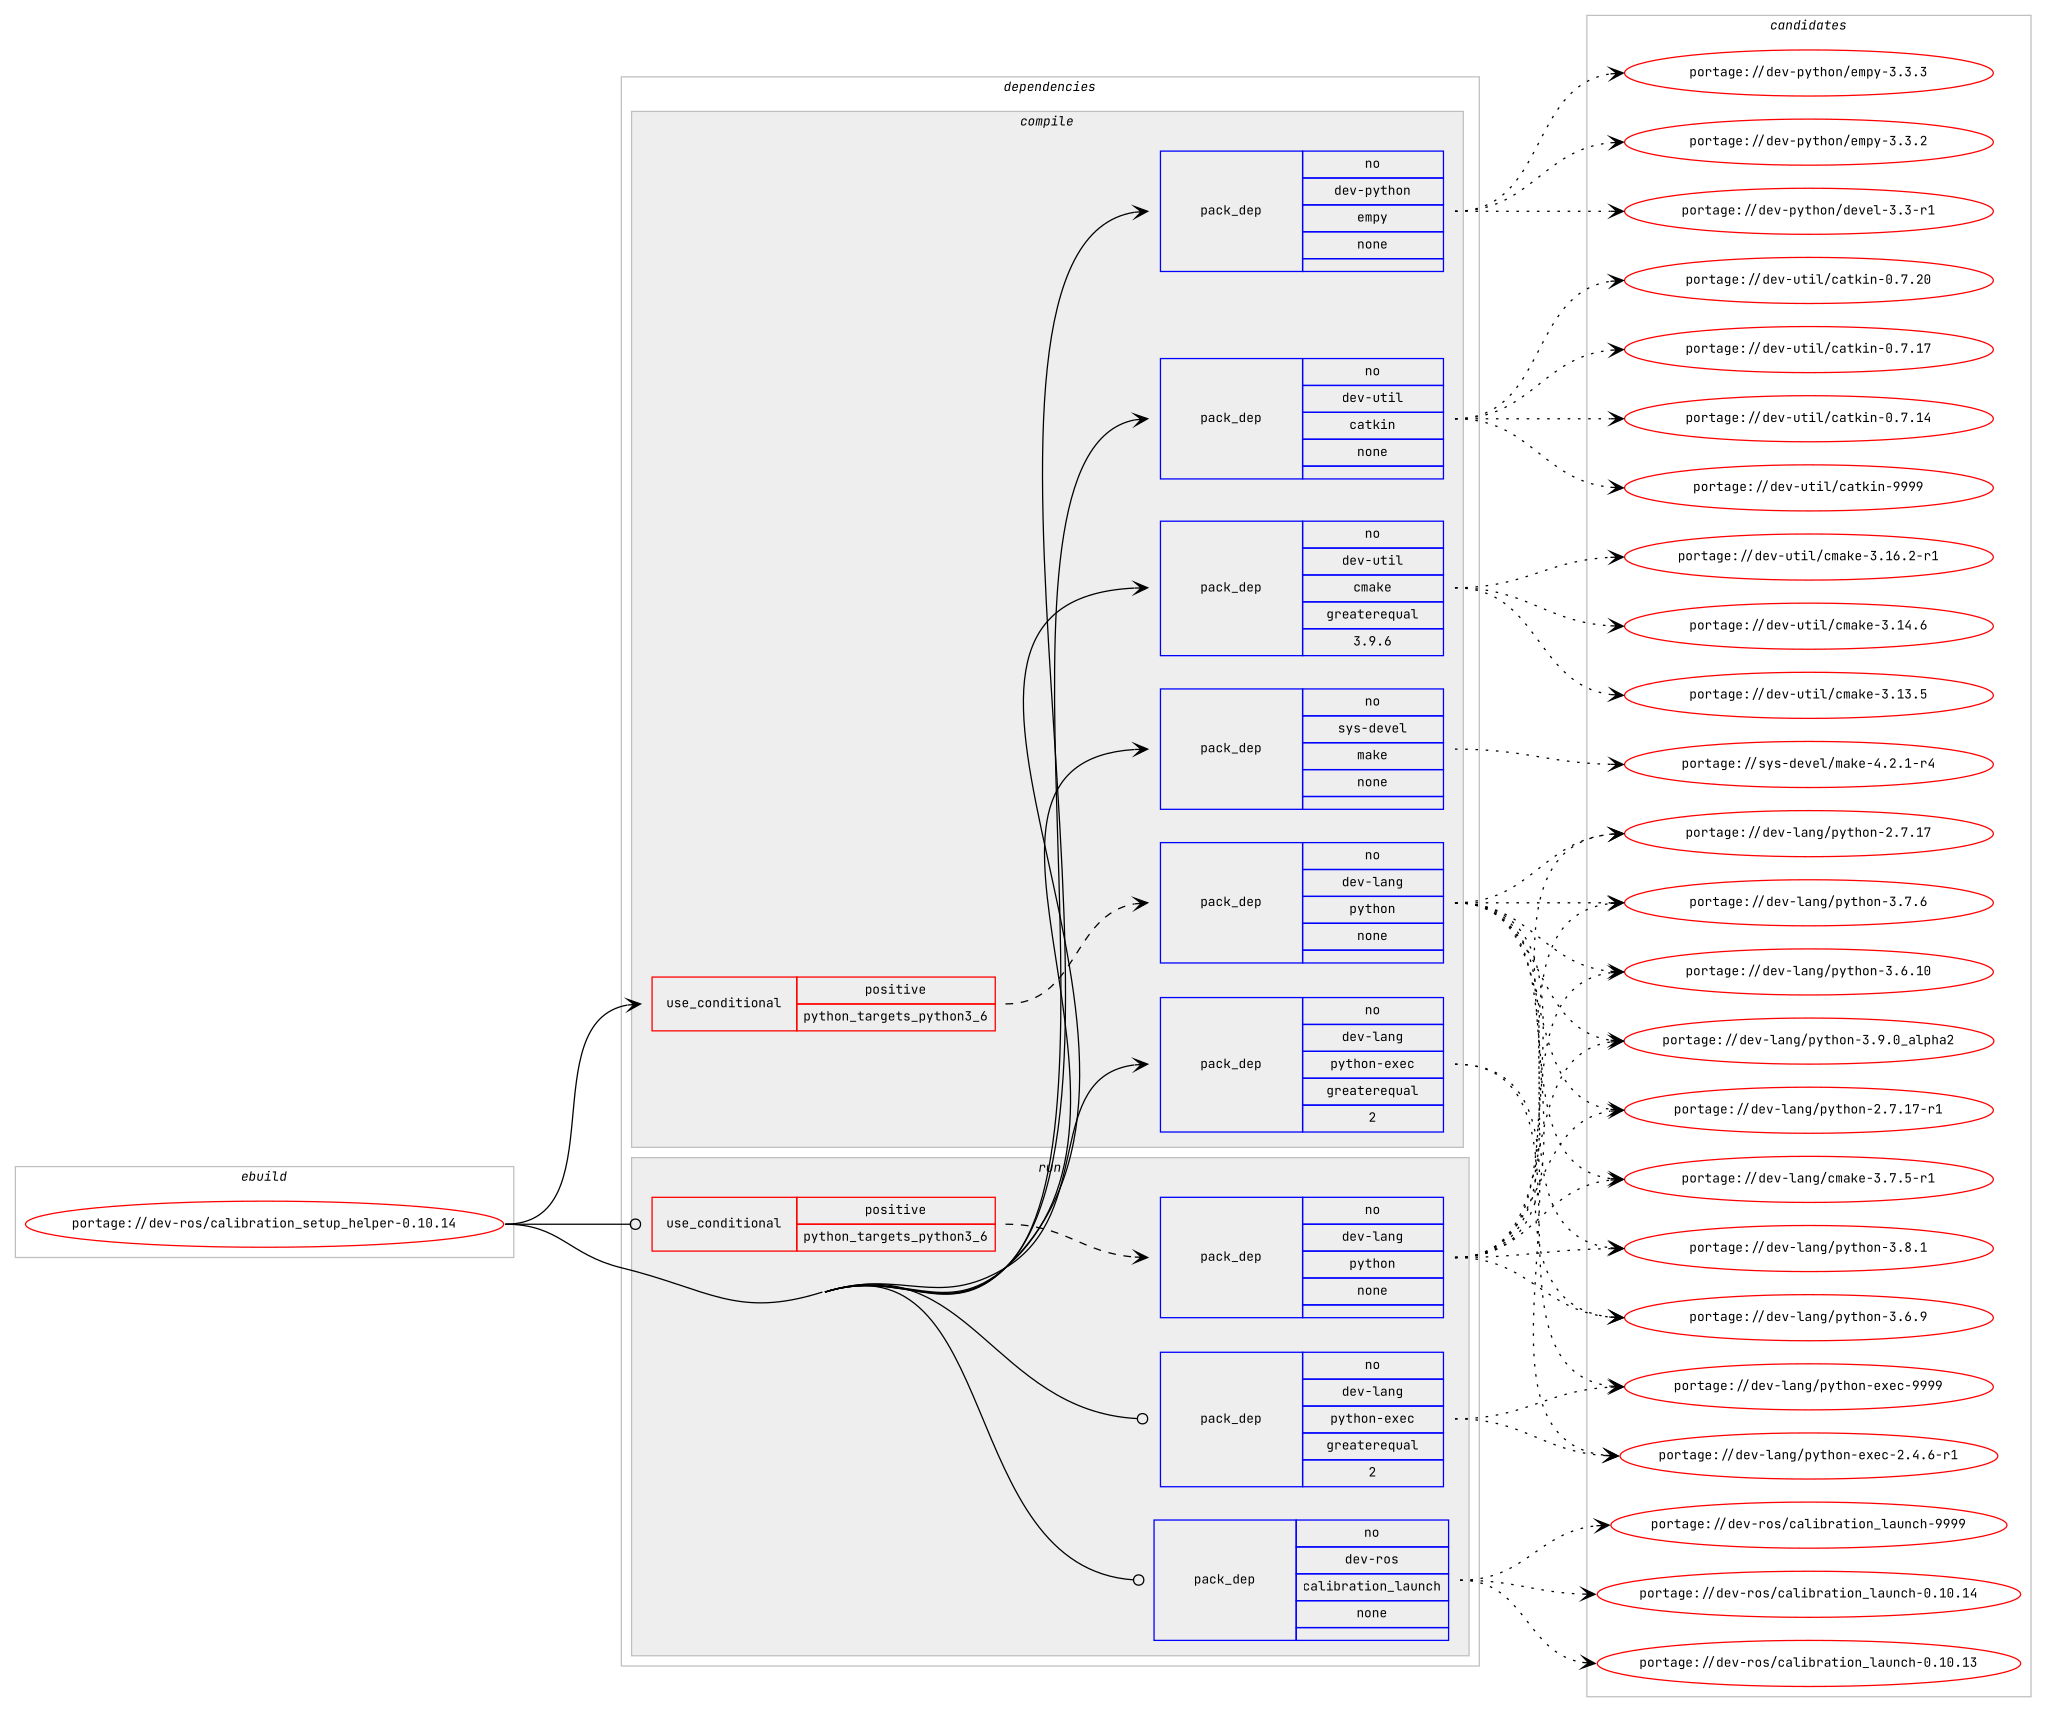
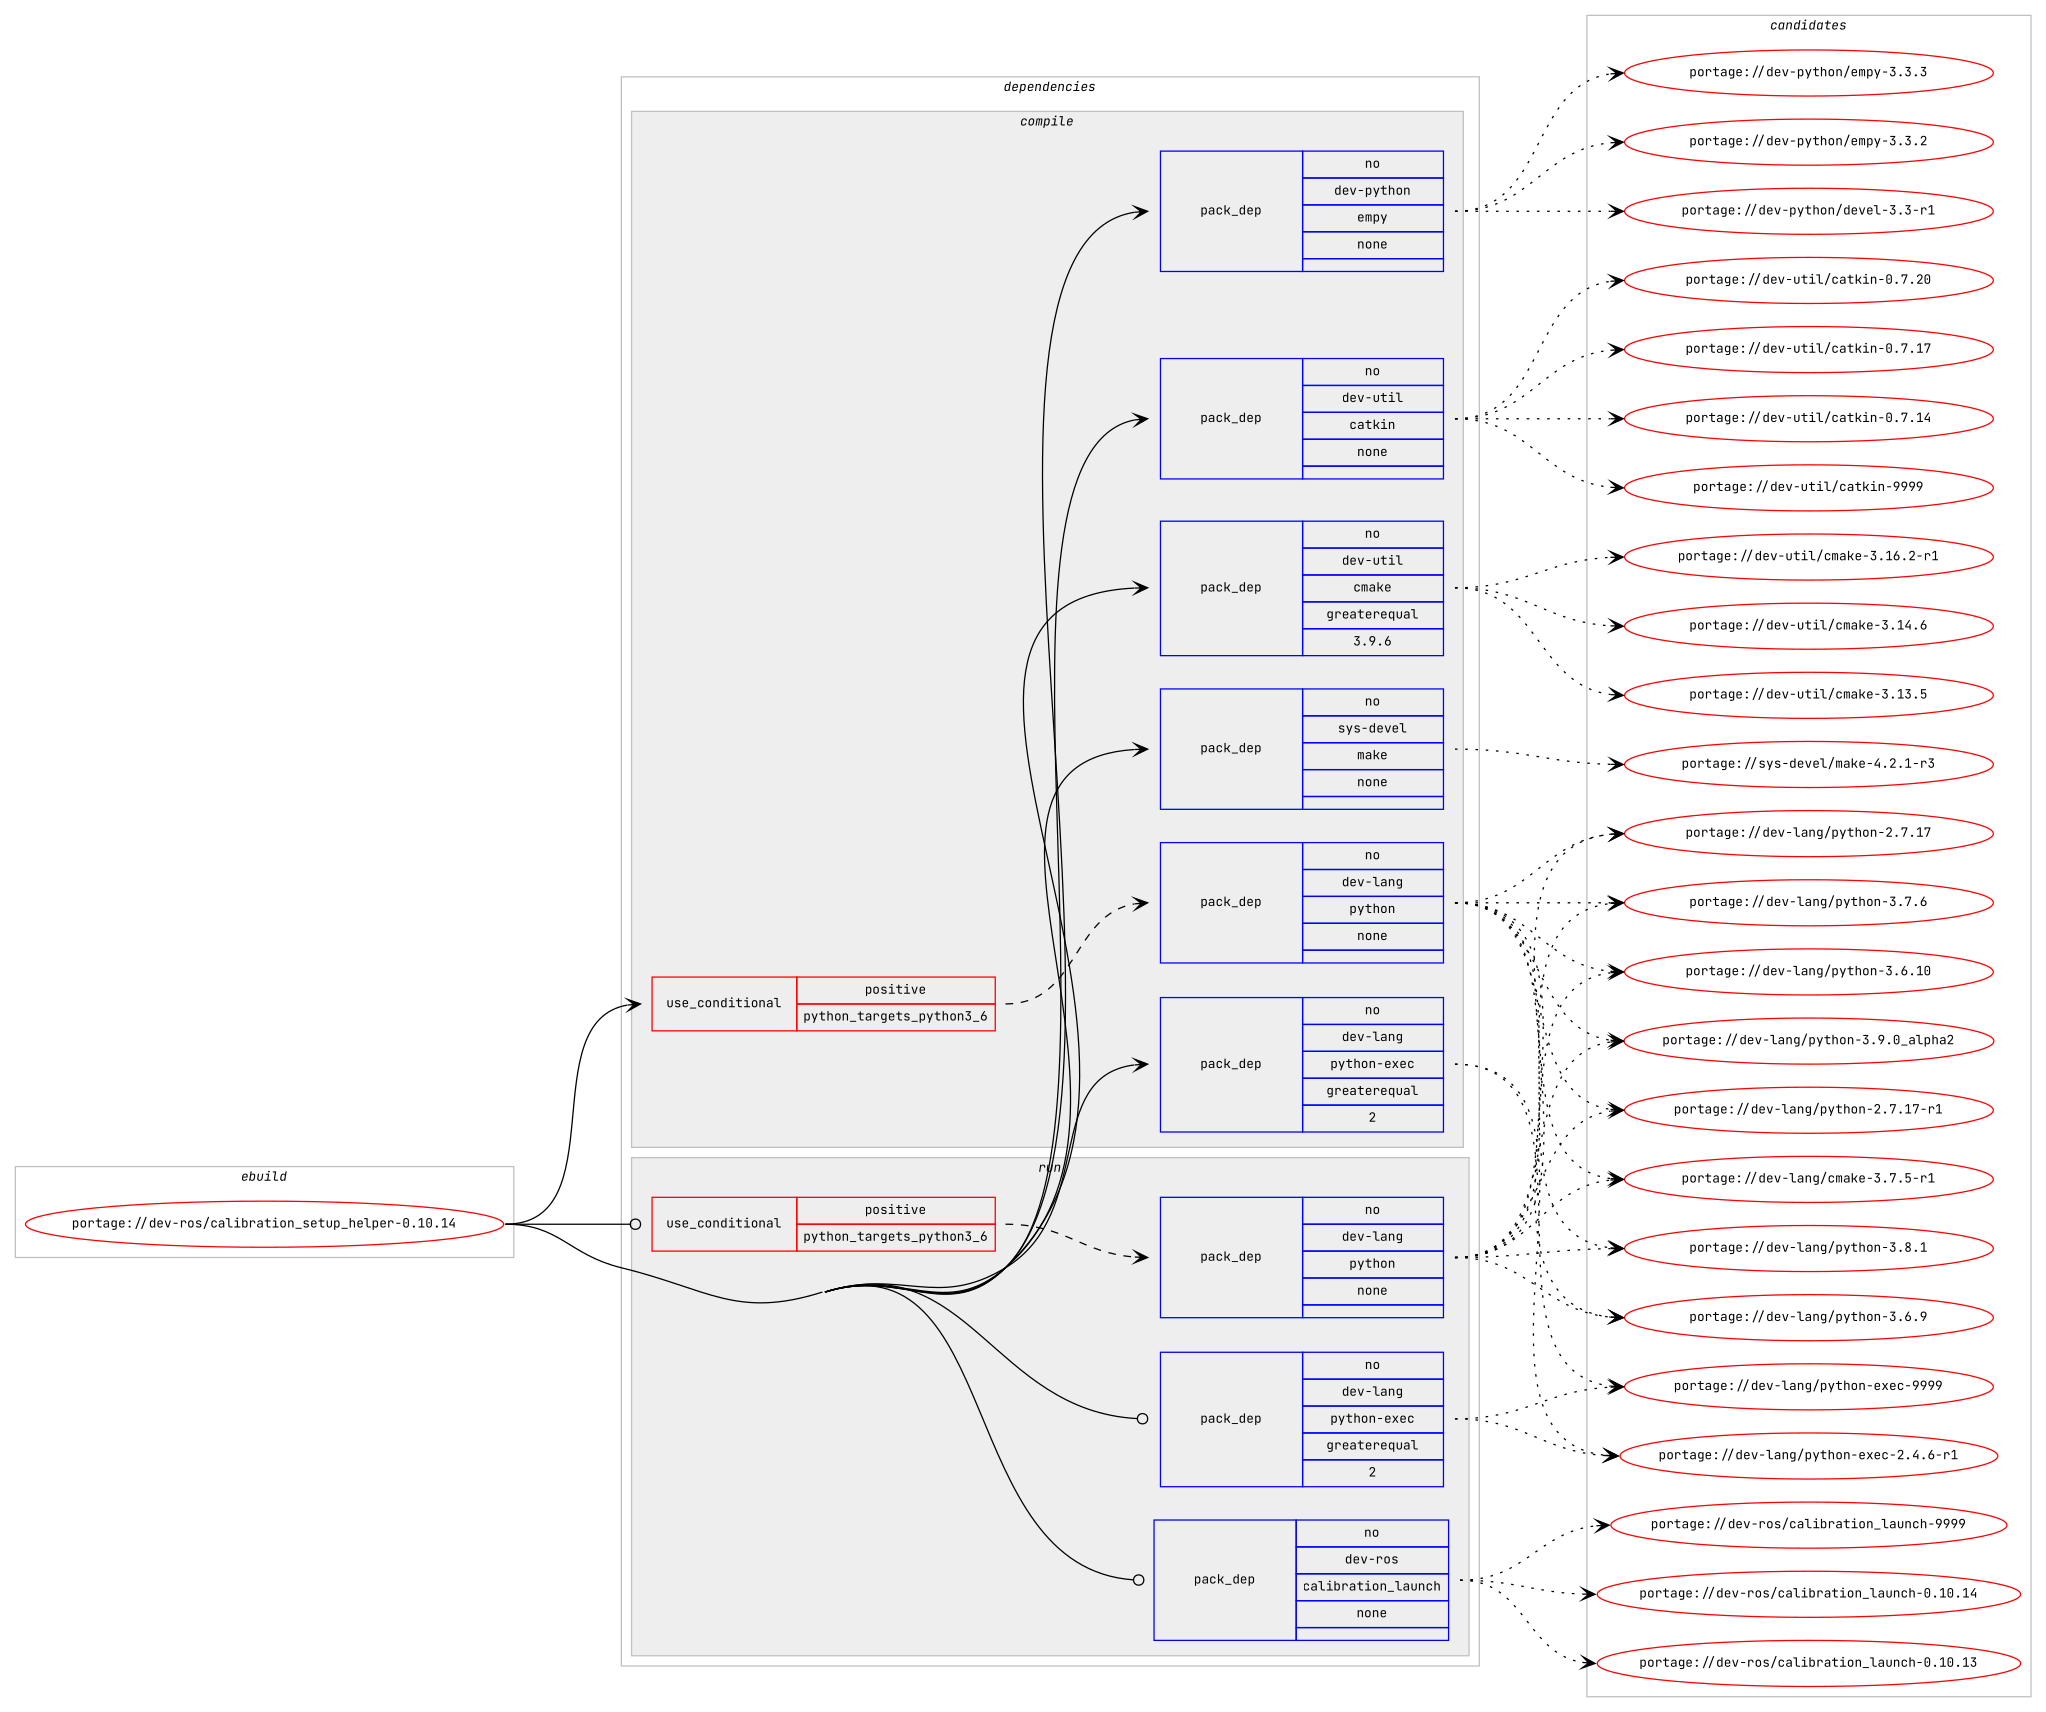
(1809, 764) -> (1809, 764)
